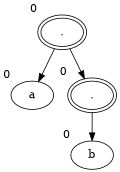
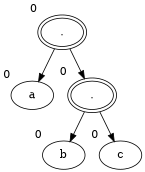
none -> (120, 155)
